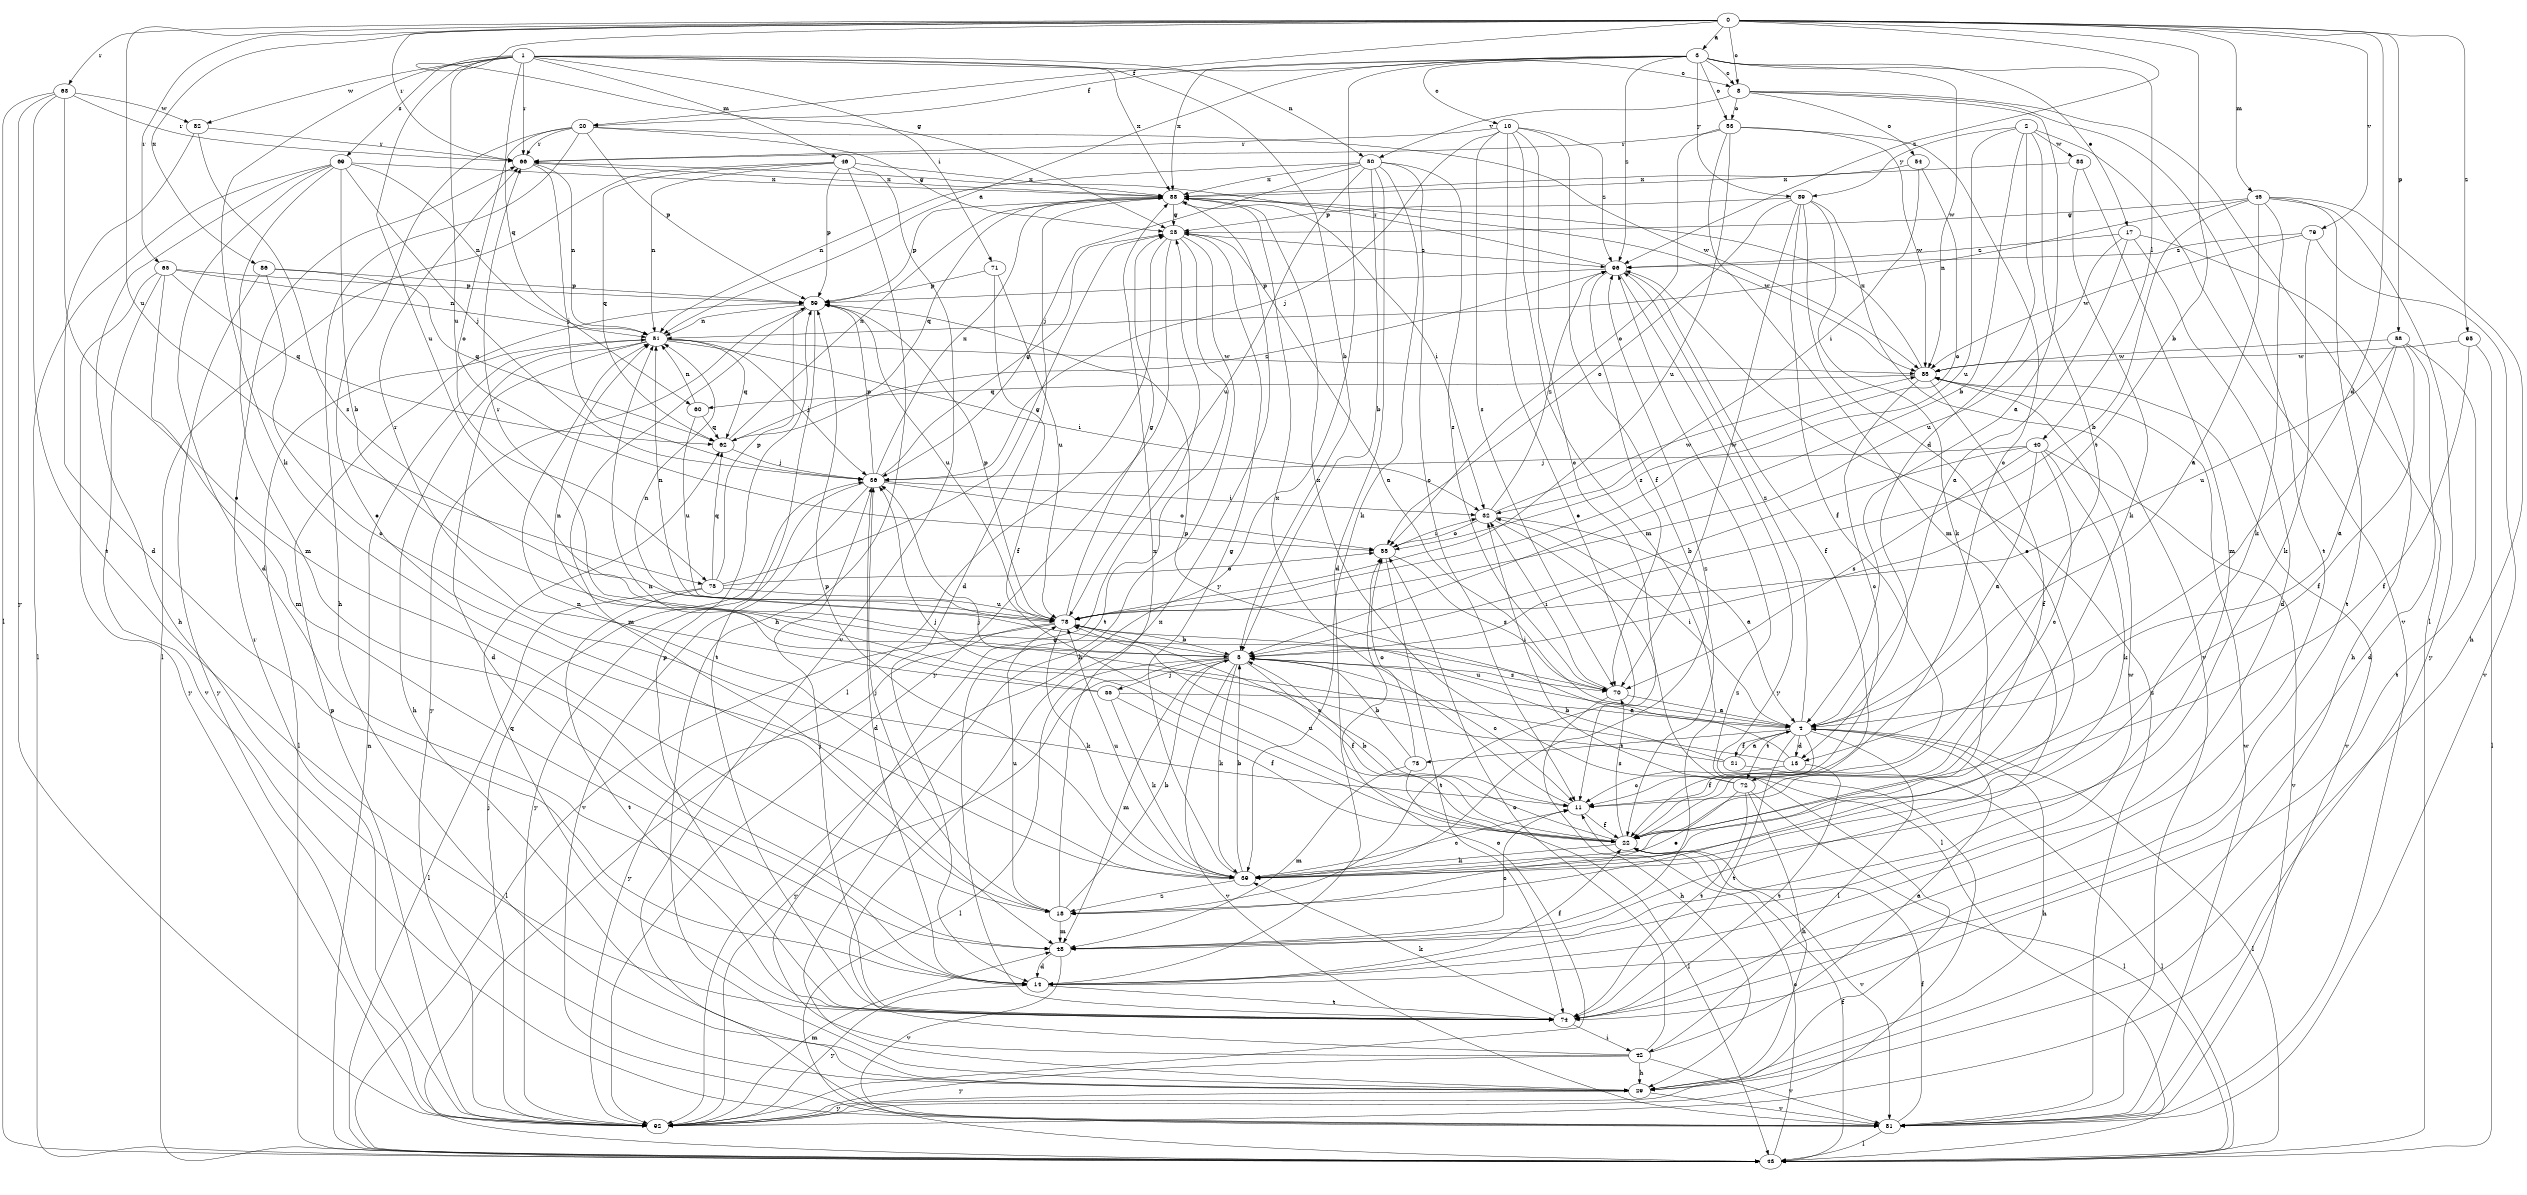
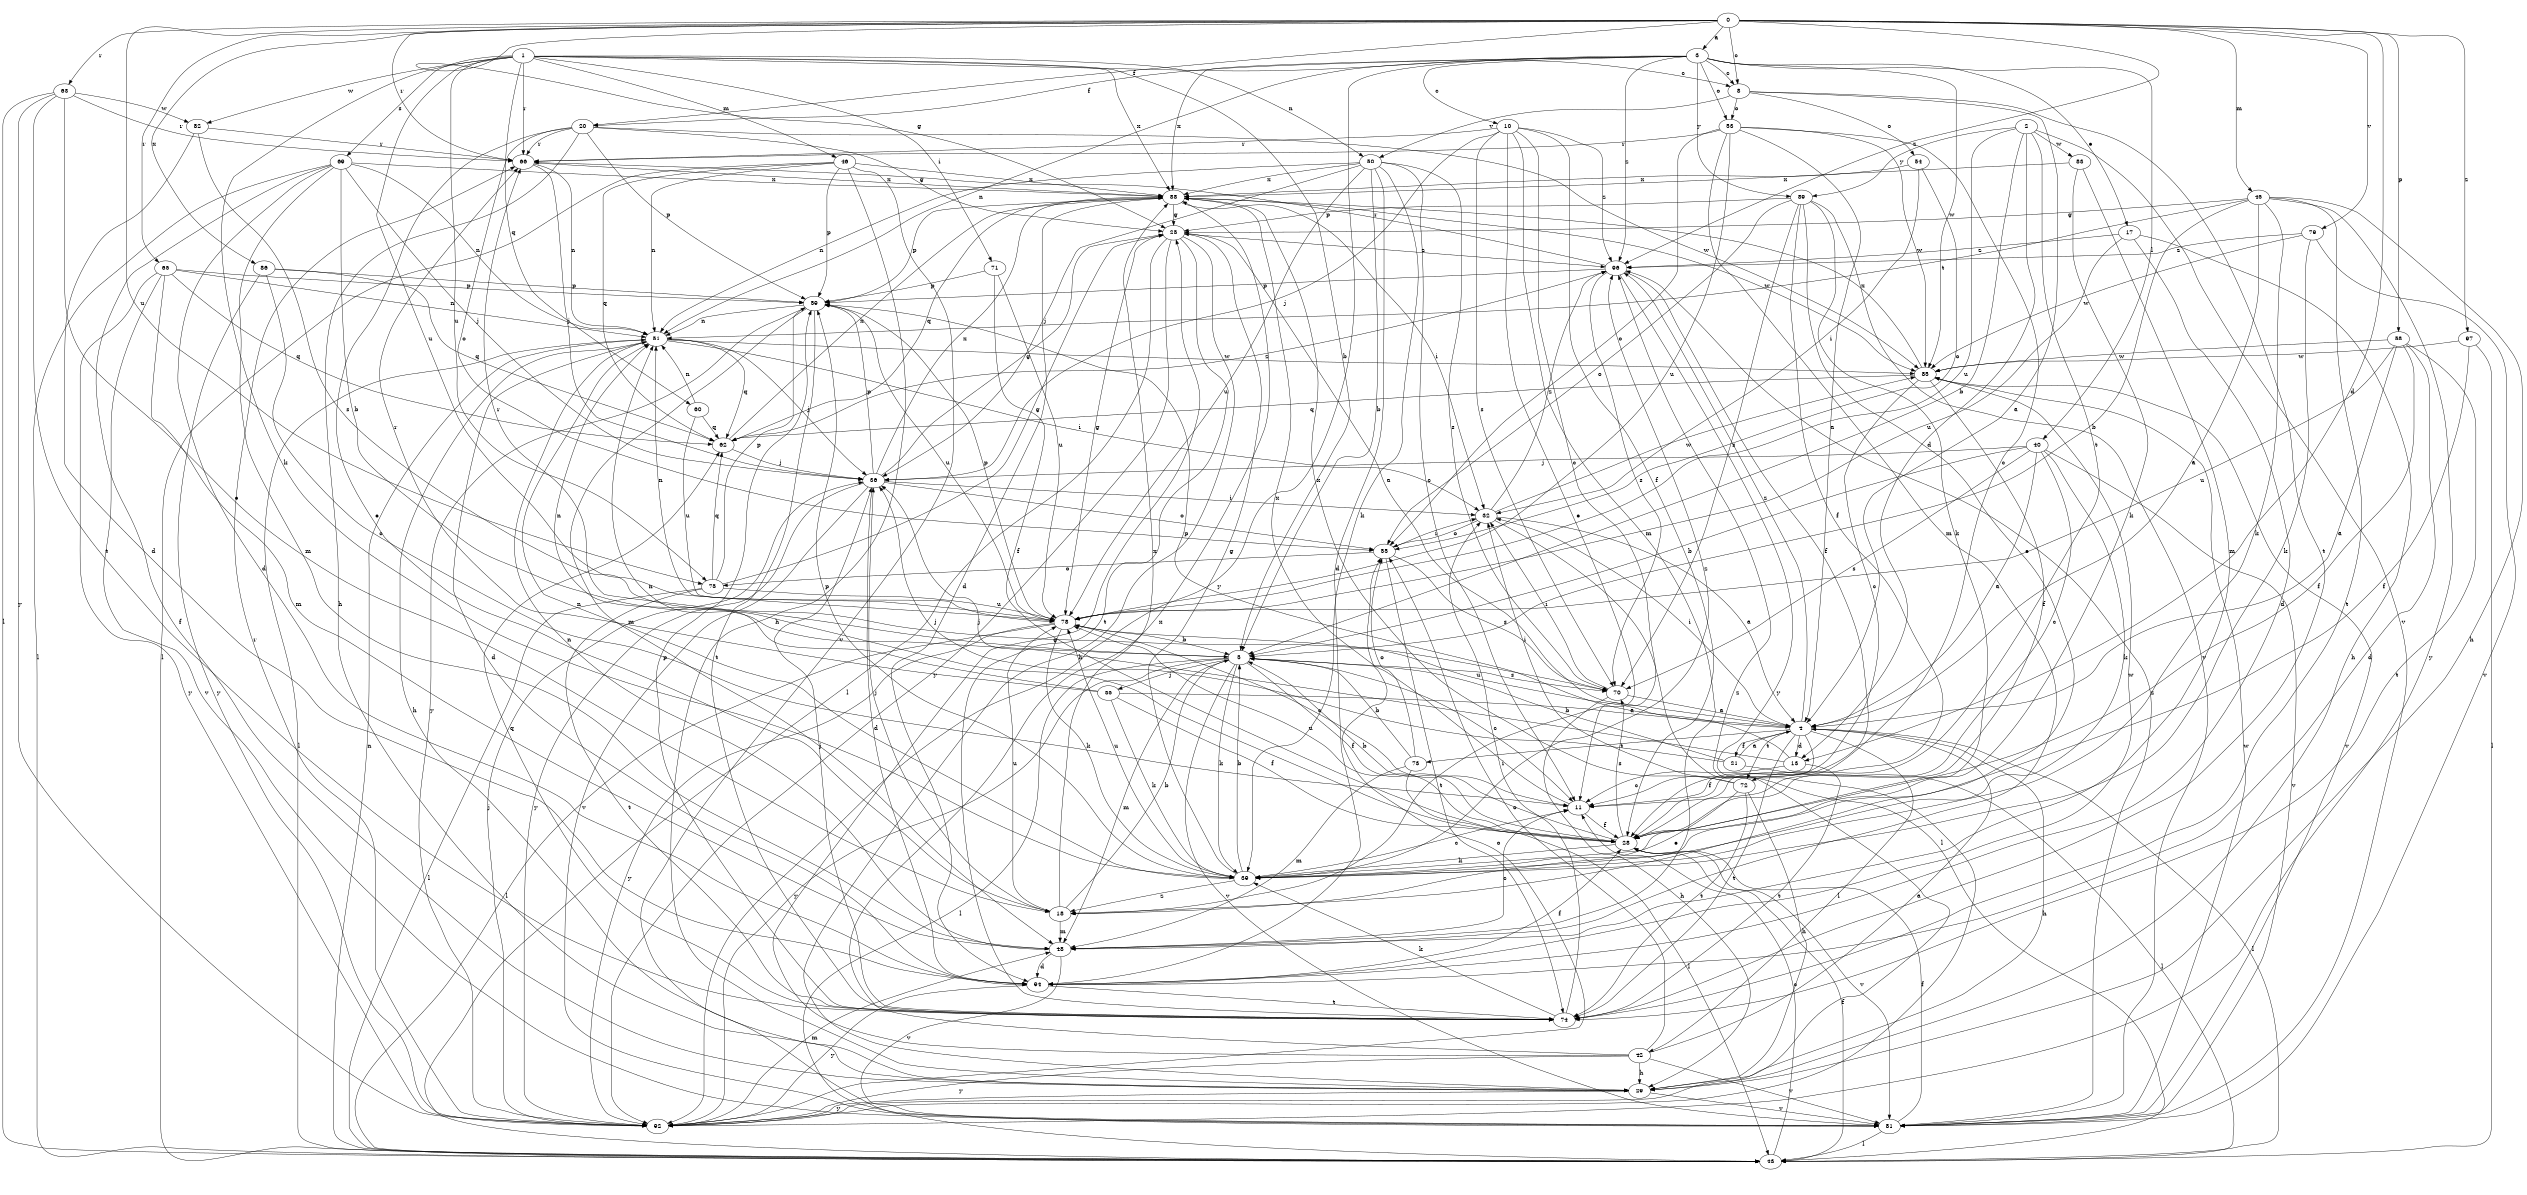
(981, 197) -> (981, 197)
(1943, 268) -> (1943, 268)
(2469, 339) -> (2469, 339)
(1313, 385) -> (1325, 402)
(2120, 407) -> none
(1148, 428) -> (1099, 404)
(1734, 445) -> (1734, 445)
(1947, 484) -> (1833, 392)
(1063, 575) -> (1050, 567)
(652, 577) -> (656, 707)
(180, 622) -> (180, 622)
(309, 635) -> none
(2425, 754) -> none
(1626, 843) -> (1626, 843)
(1038, 985) -> (1038, 985)
(2190, 1031) -> none
(1600, 1037) -> (1503, 775)
